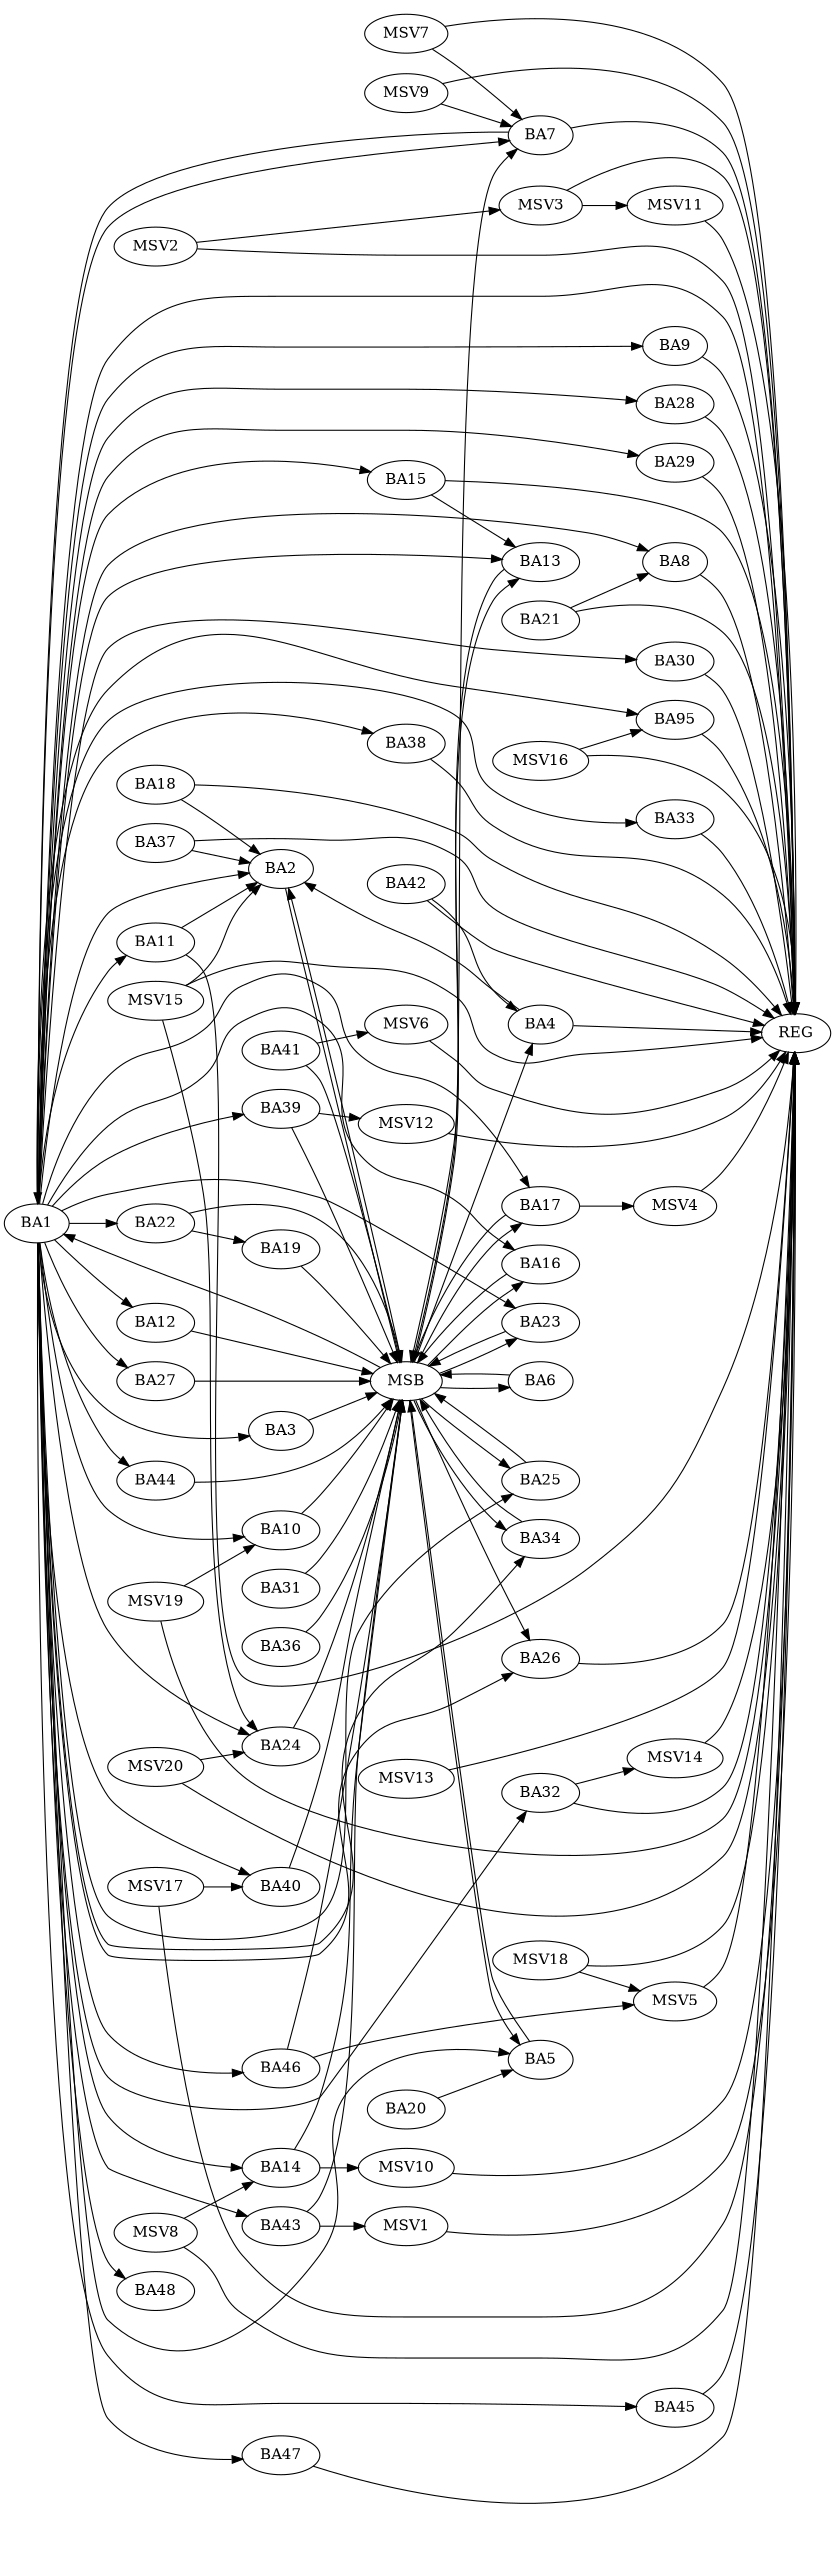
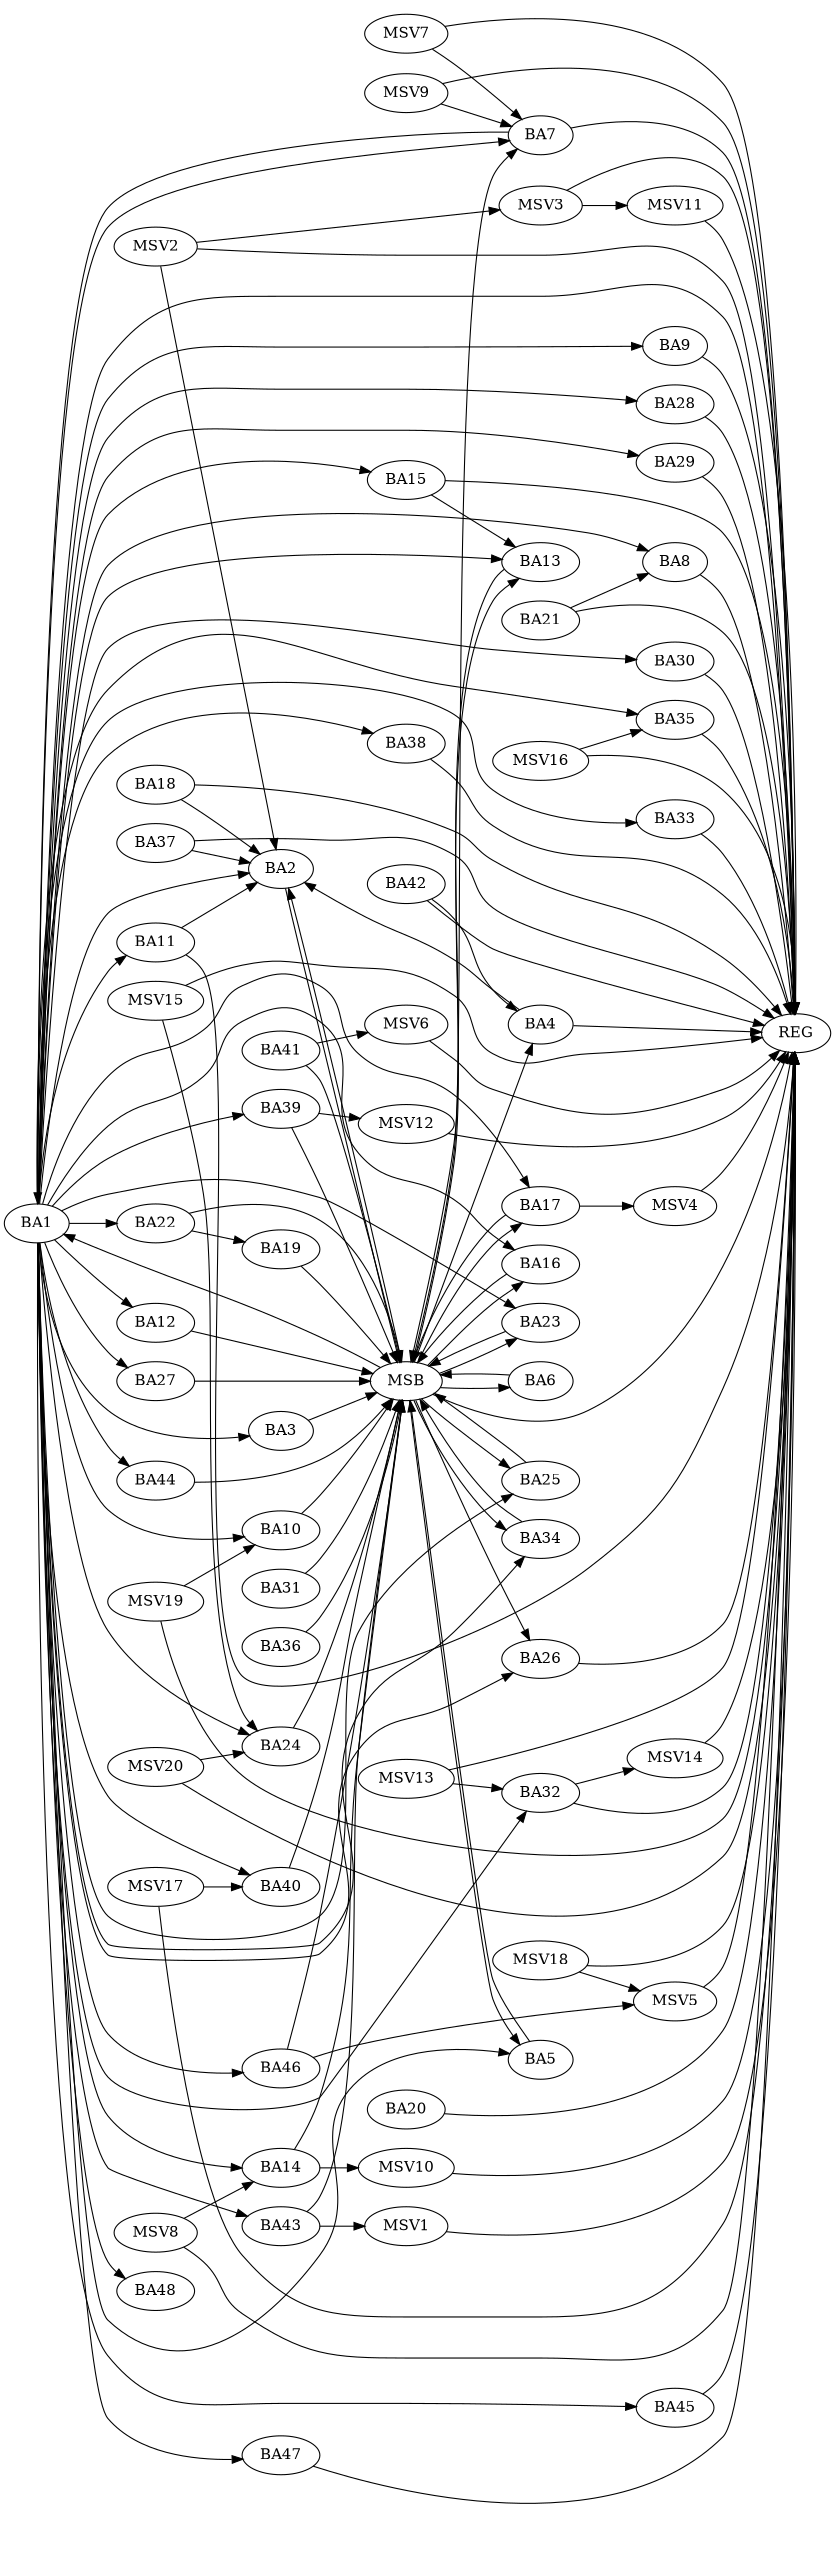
(675, 720) -> (675, 720)
(223, 941) -> (217, 553)
none -> (683, 1328)
none -> (472, 1786)
(470, 2086) -> (759, 1860)
